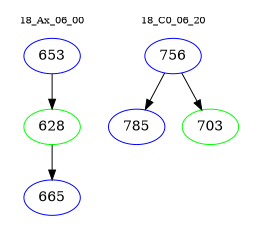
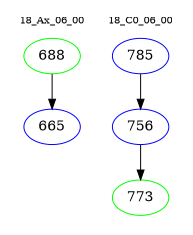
(174, 21) -> (141, 21)
(52, 56) -> none
(157, 87) -> (141, 87)
(52, 127) -> (52, 56)
(210, 127) -> (141, 198)
